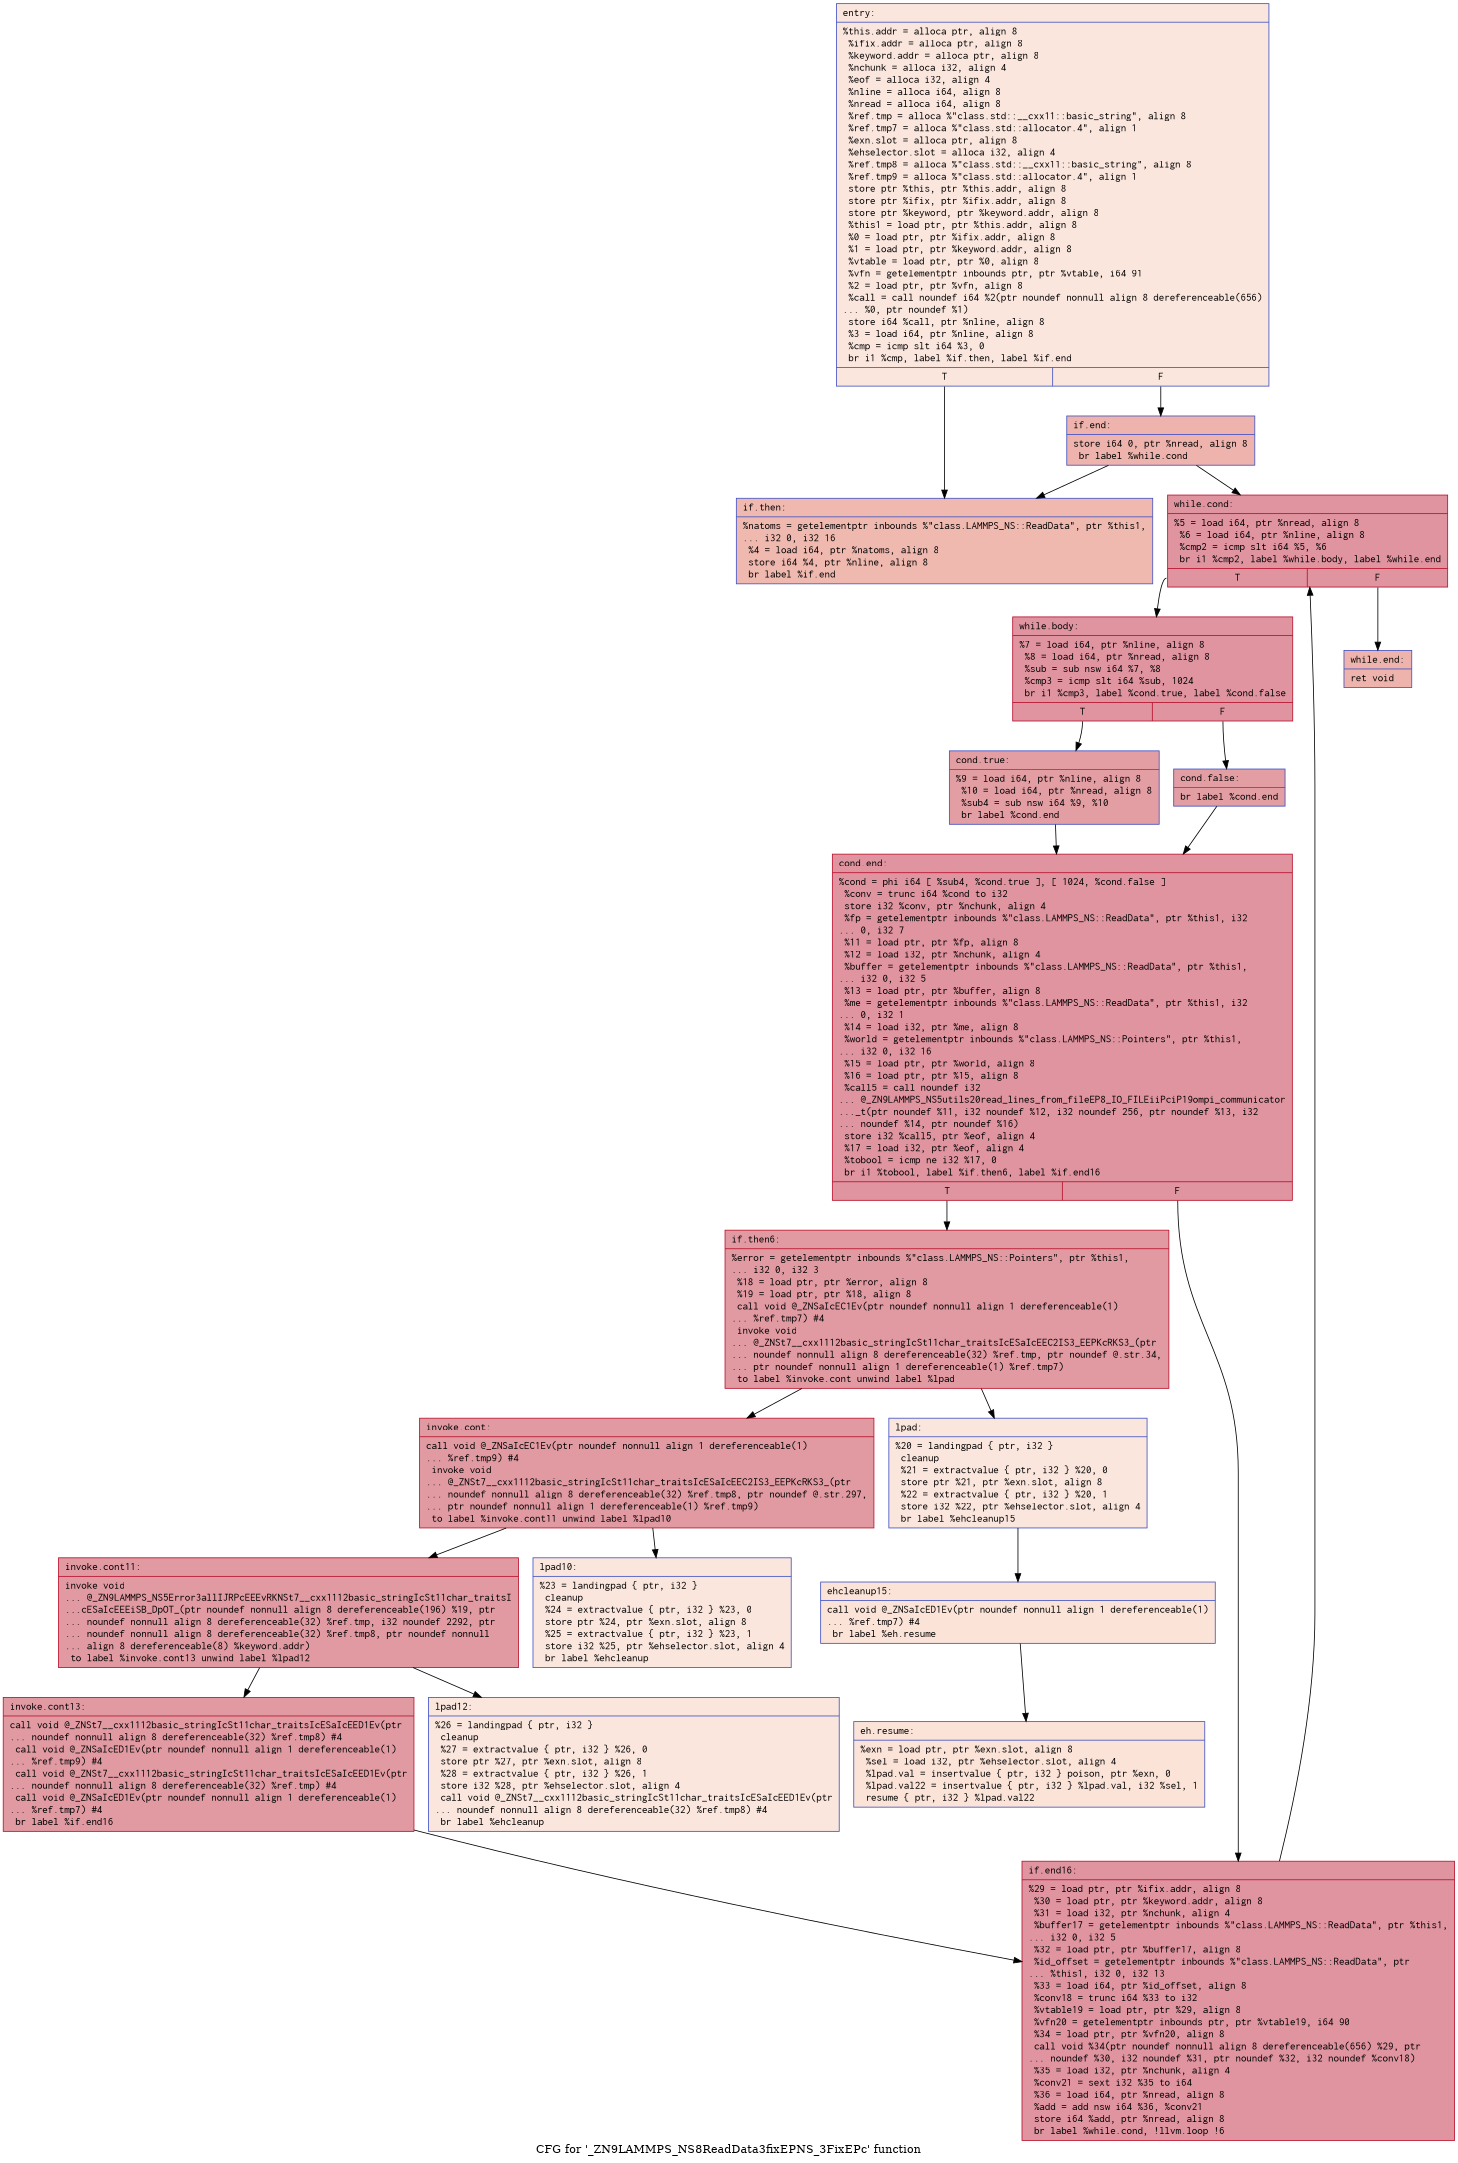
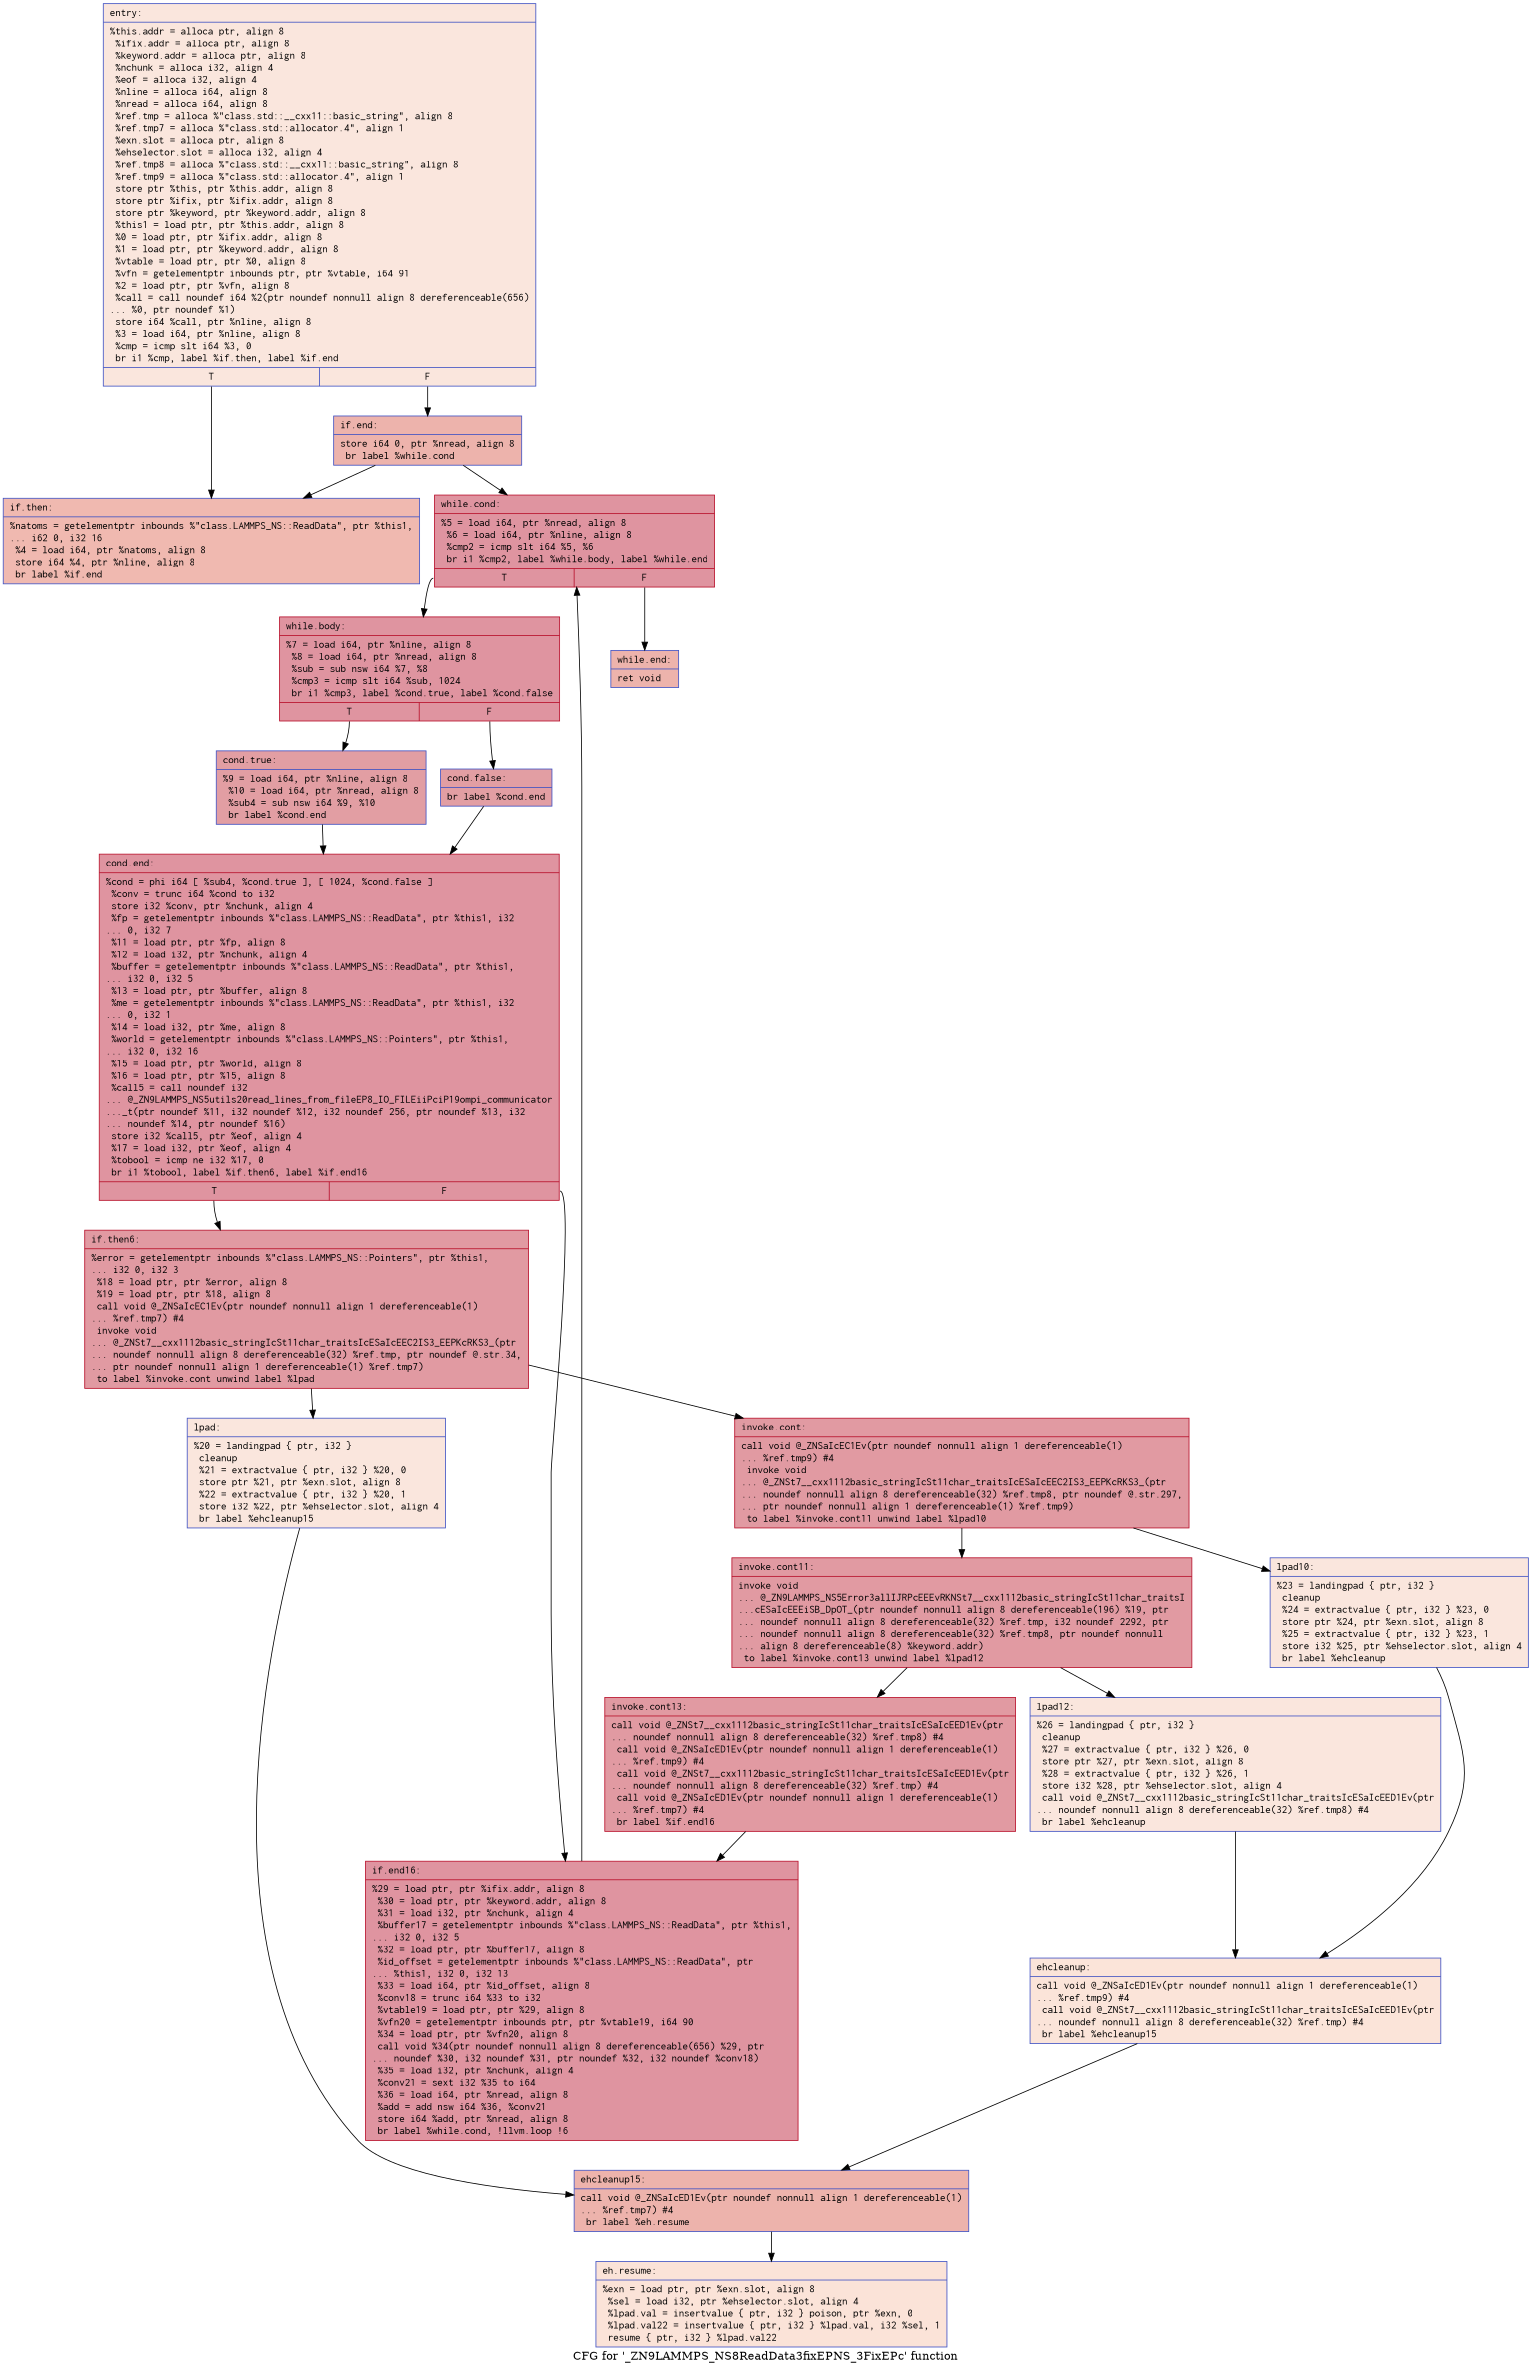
(789, 538) -> (56, 538)
(1018, 1613) -> (771, 2201)
none -> (1235, 2001)
